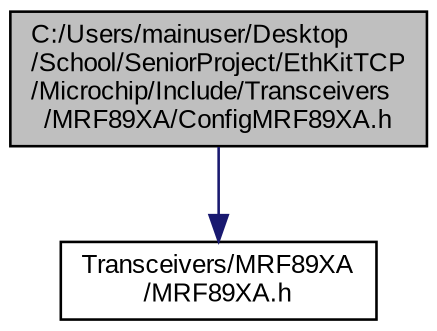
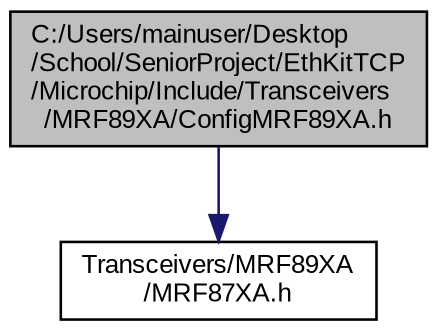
(219, 281) -> (219, 281)
